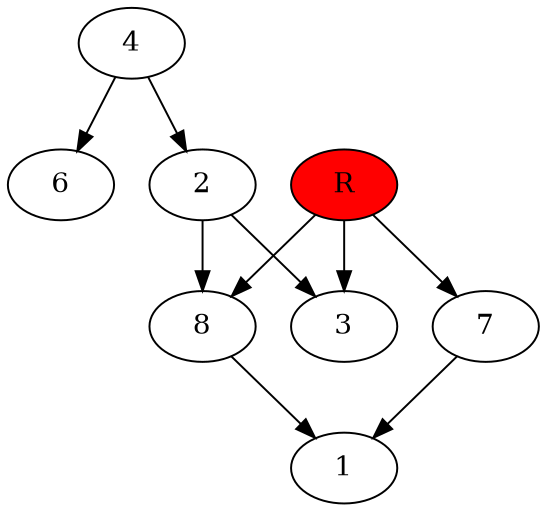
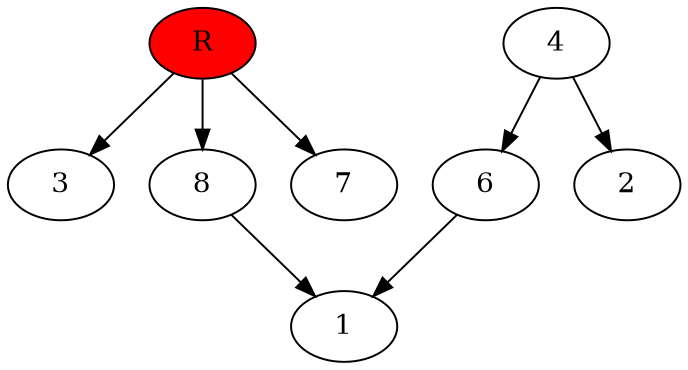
(203, 246) -> none
(264, 247) -> none
(422, 390) -> (422, 249)
